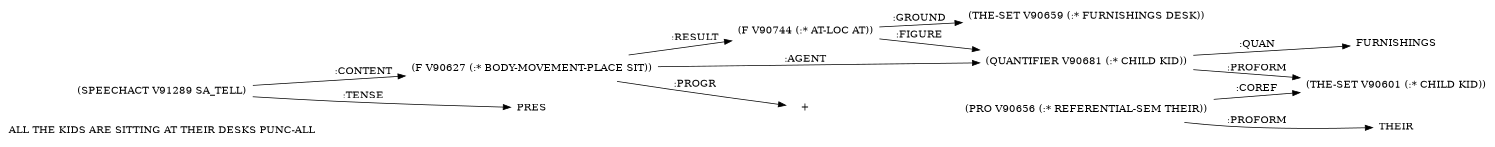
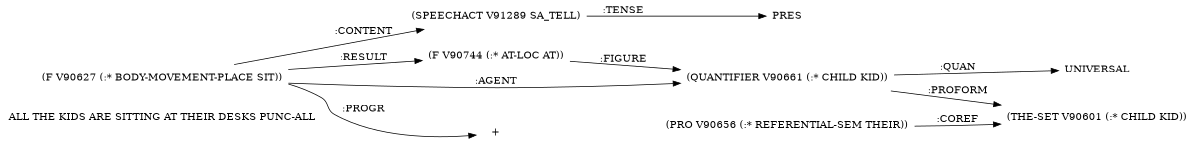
(1086, 16) -> none
(1396, 43) -> (1097, 70)
(1086, 62) -> (787, 78)
(325, 81) -> (325, 48)
(1396, 127) -> none
